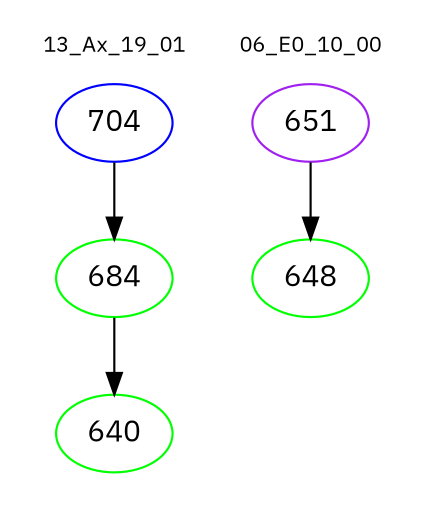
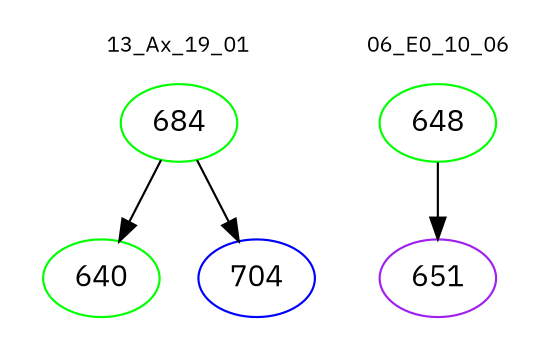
(312, 46) -> (439, 46)
(114, 190) -> (213, 191)
(311, 190) -> (438, 190)
